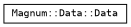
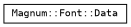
(65, 14) -> (65, 14)
